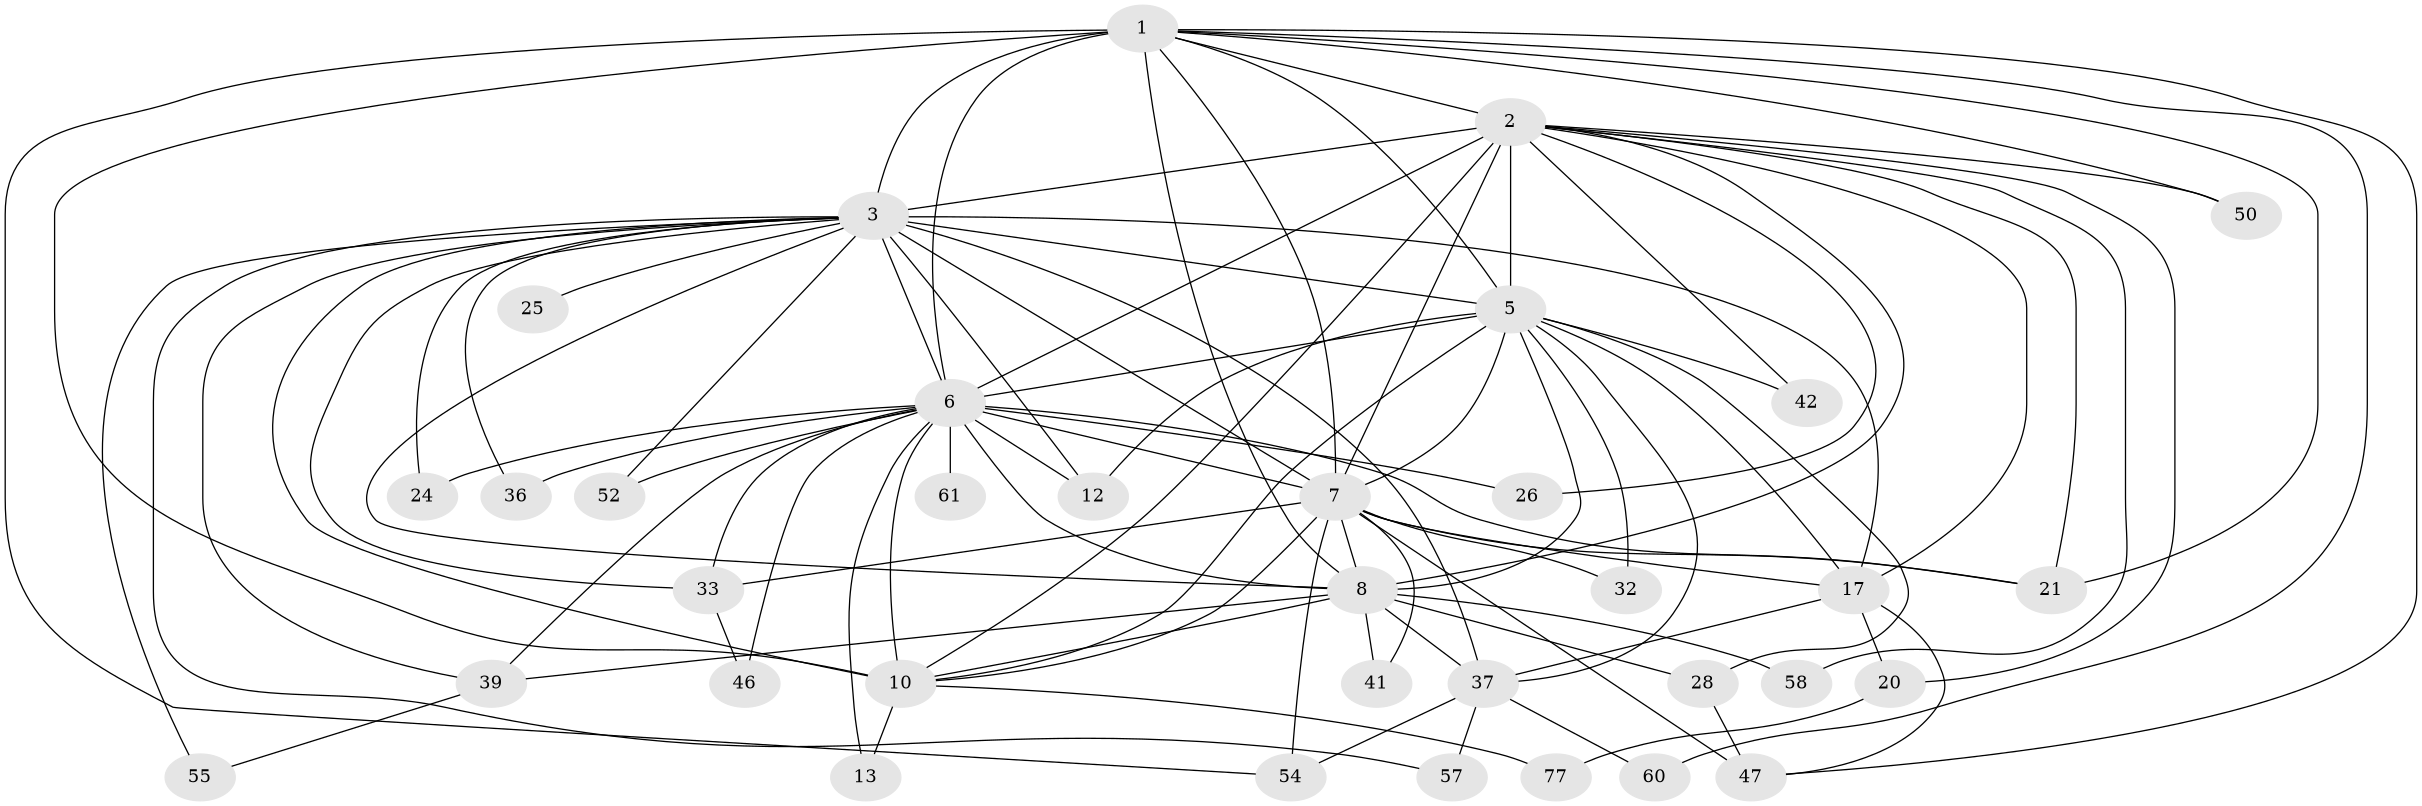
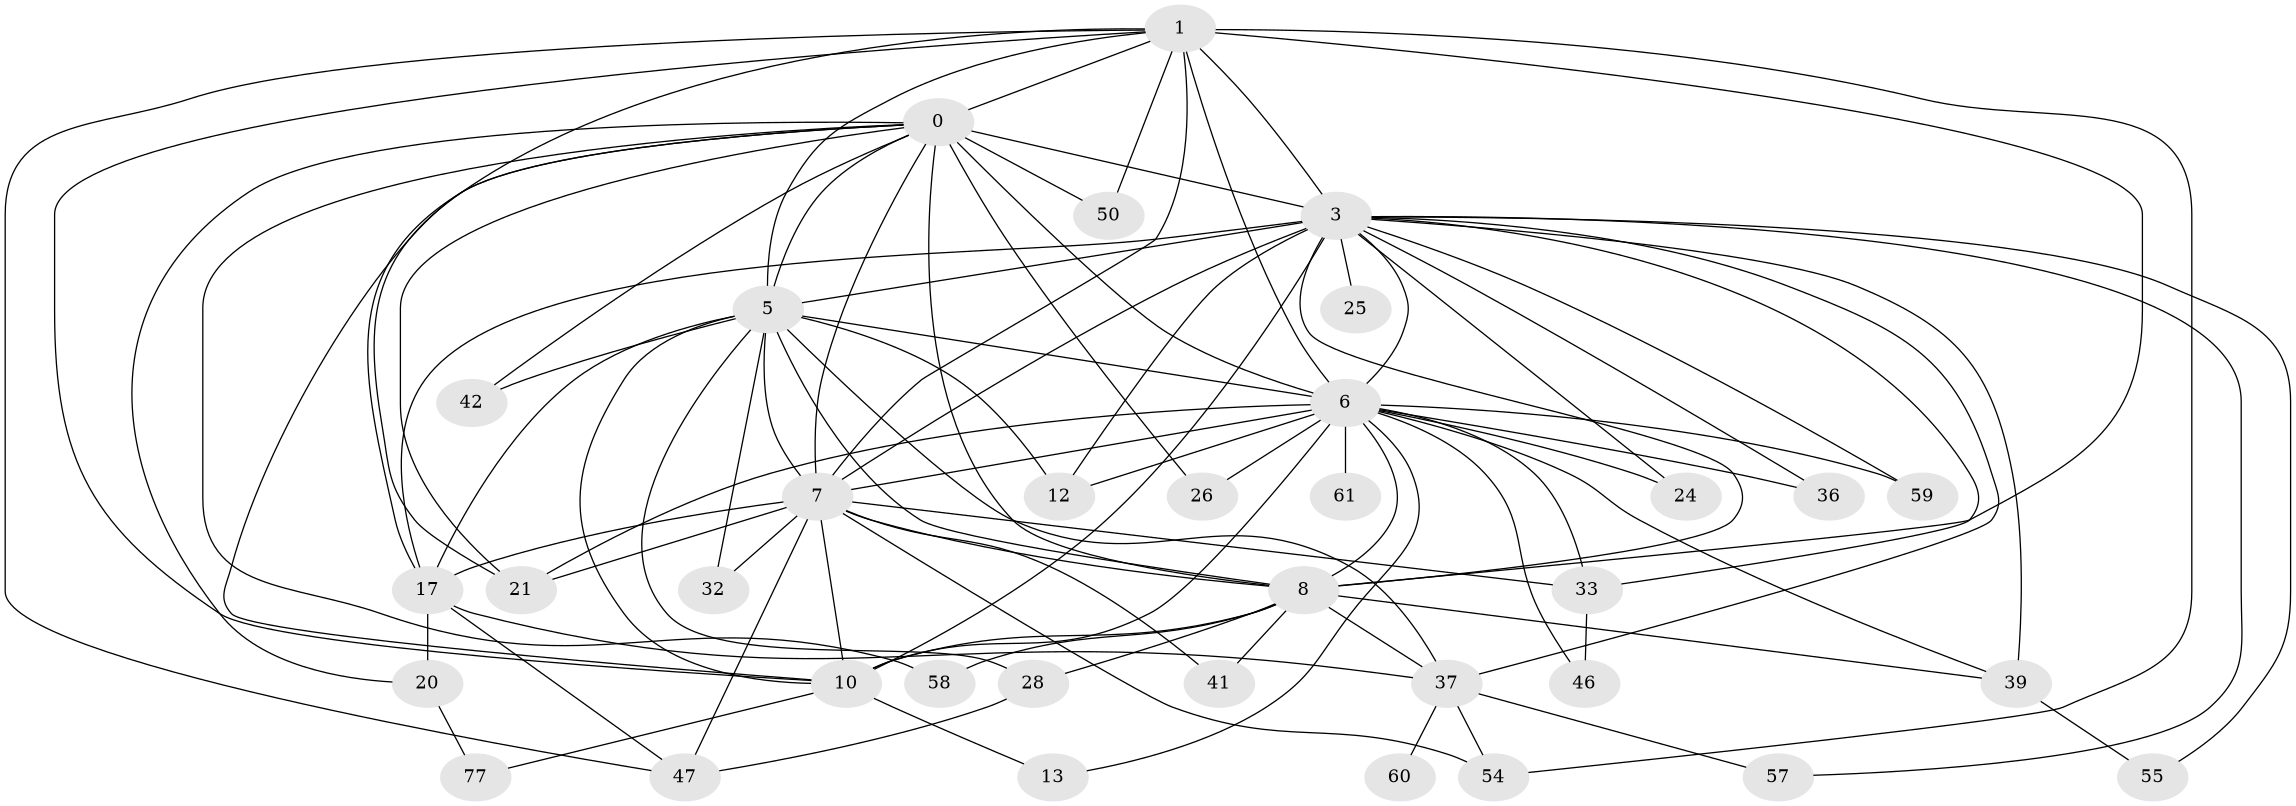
(1511, 122) -> (939, 122)
(2313, 128) -> none
(610, 497) -> (1923, 497)
